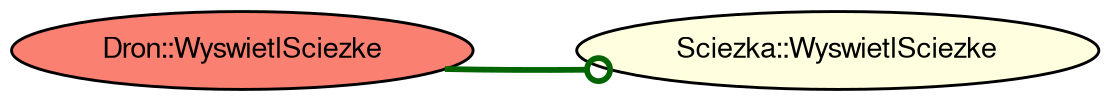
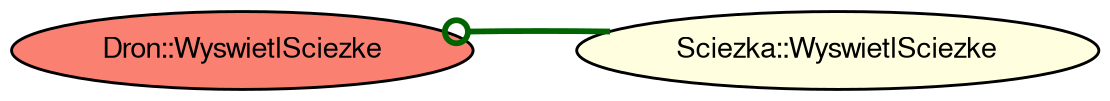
(516, 70) -> (539, 31)
